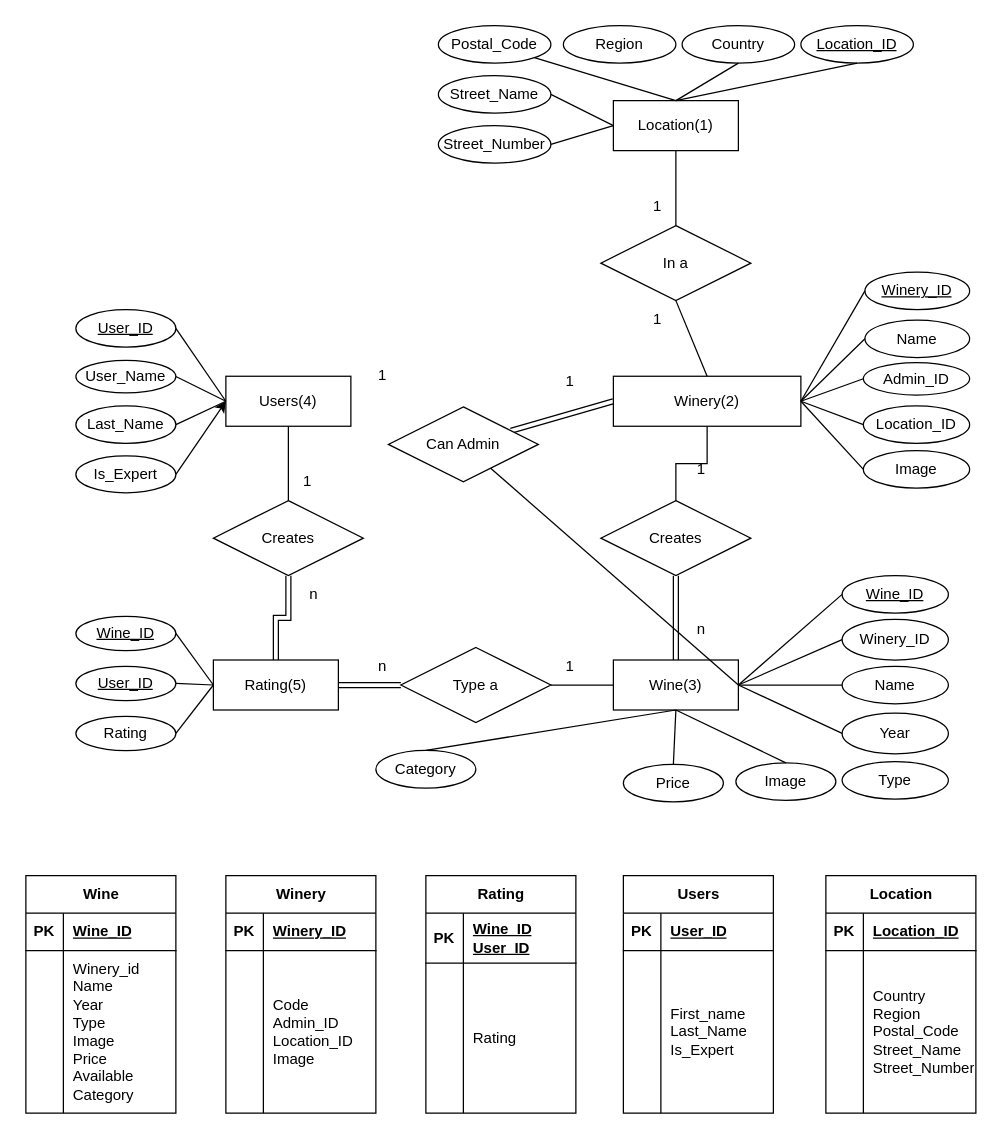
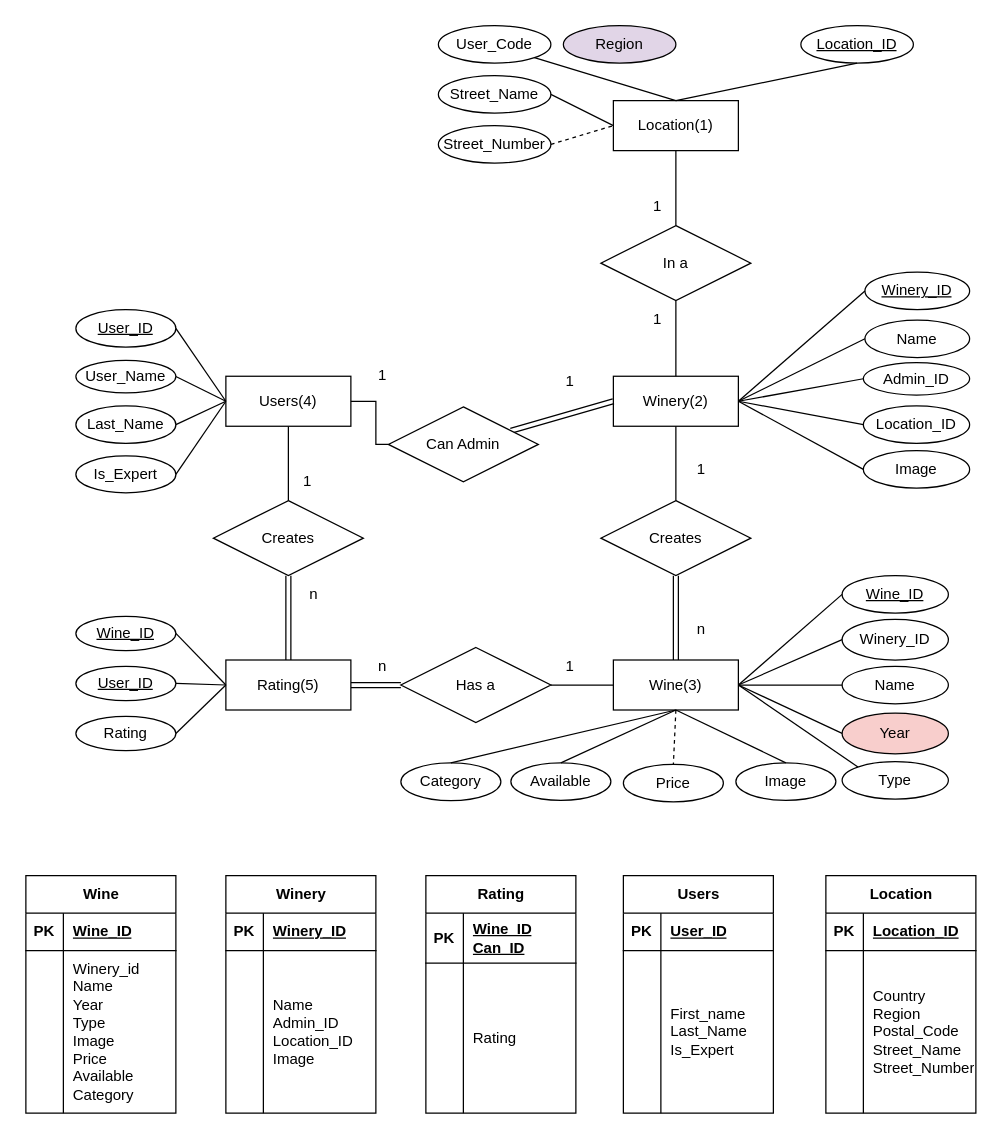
(494, 44) -> (494, 44)
(619, 44) -> (619, 44)
(738, 44) -> none
(710, 80) -> none
(580, 135) -> (580, 135)
(707, 401) -> (676, 401)
(221, 409) -> (222, 407)
none -> (376, 416)
(613, 576) -> (802, 729)
(276, 685) -> (288, 685)
(476, 686) -> (476, 686)
(895, 733) -> (895, 733)
none -> (614, 738)
(674, 738) -> (674, 738)
(426, 769) -> (451, 782)
none -> (561, 782)
(503, 938) -> (501, 938)
(317, 1032) -> (317, 1032)
